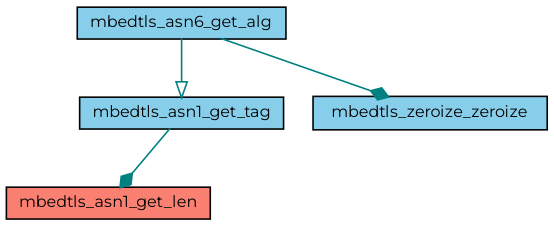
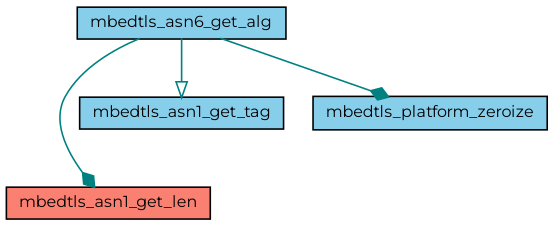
(430, 113) -> (430, 113)
(151, 151) -> (69, 90)
